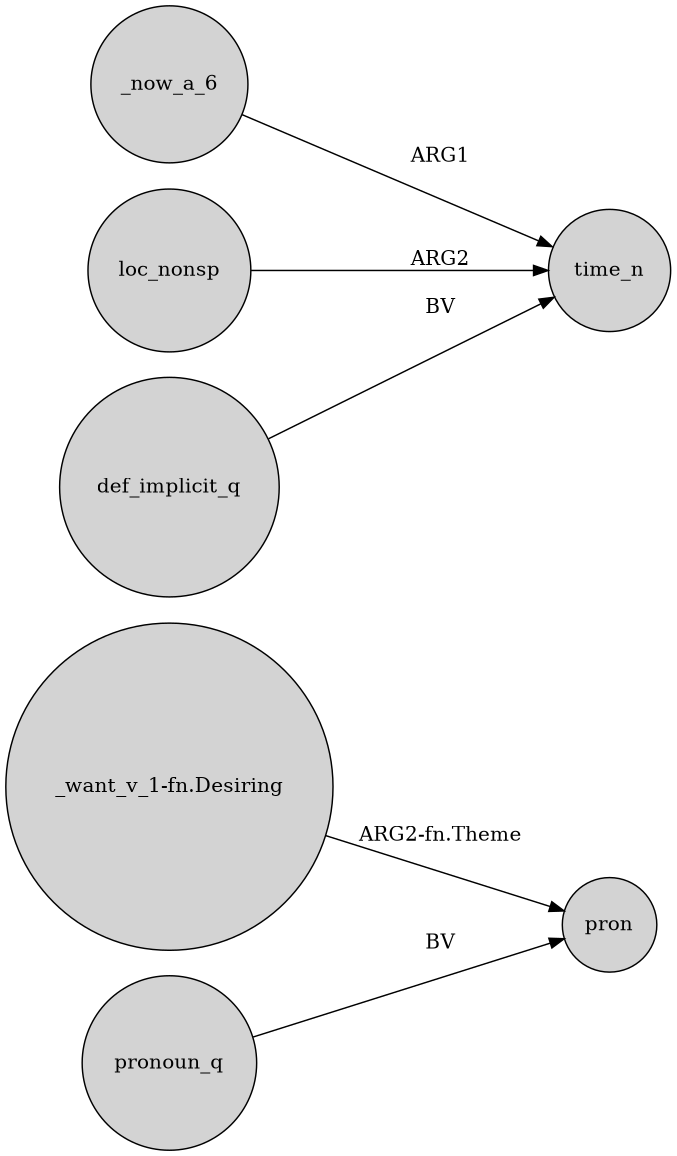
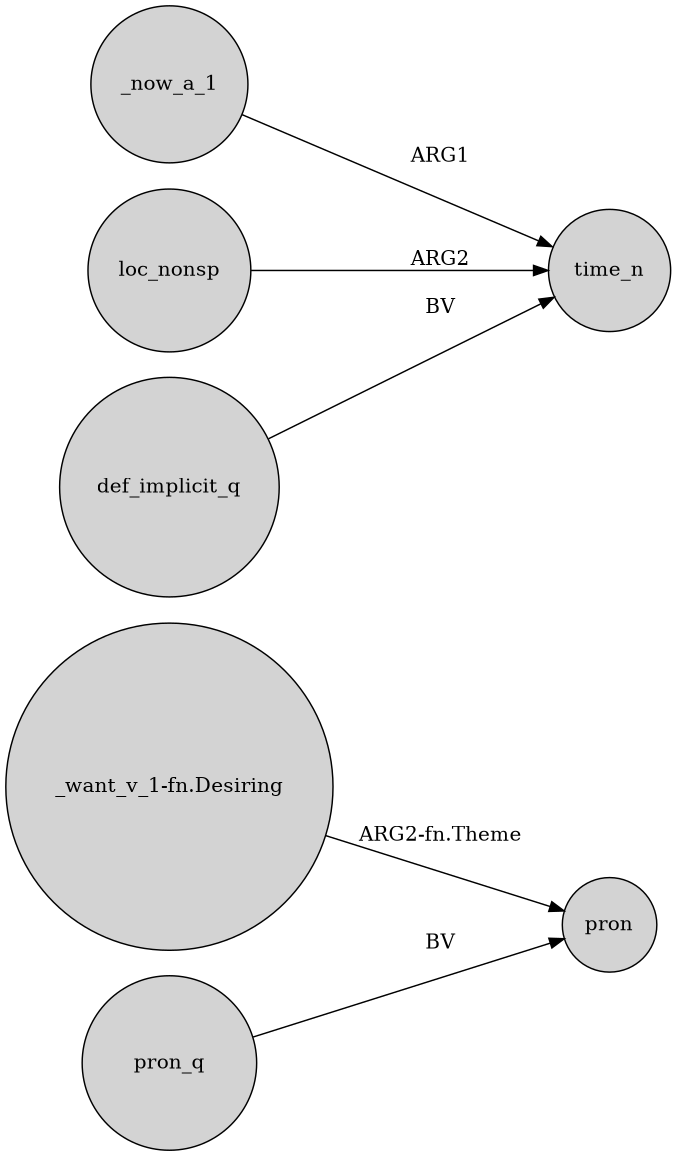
(169, 84) -> (169, 84)
(169, 1063) -> (169, 1063)
